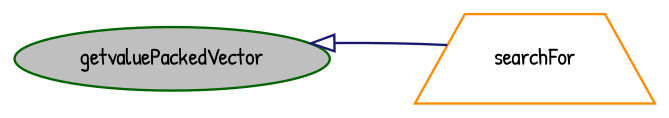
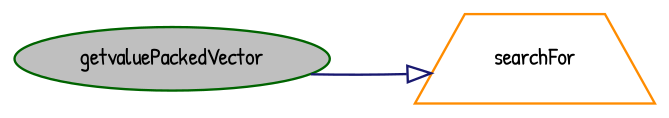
(391, 43) -> (359, 75)
